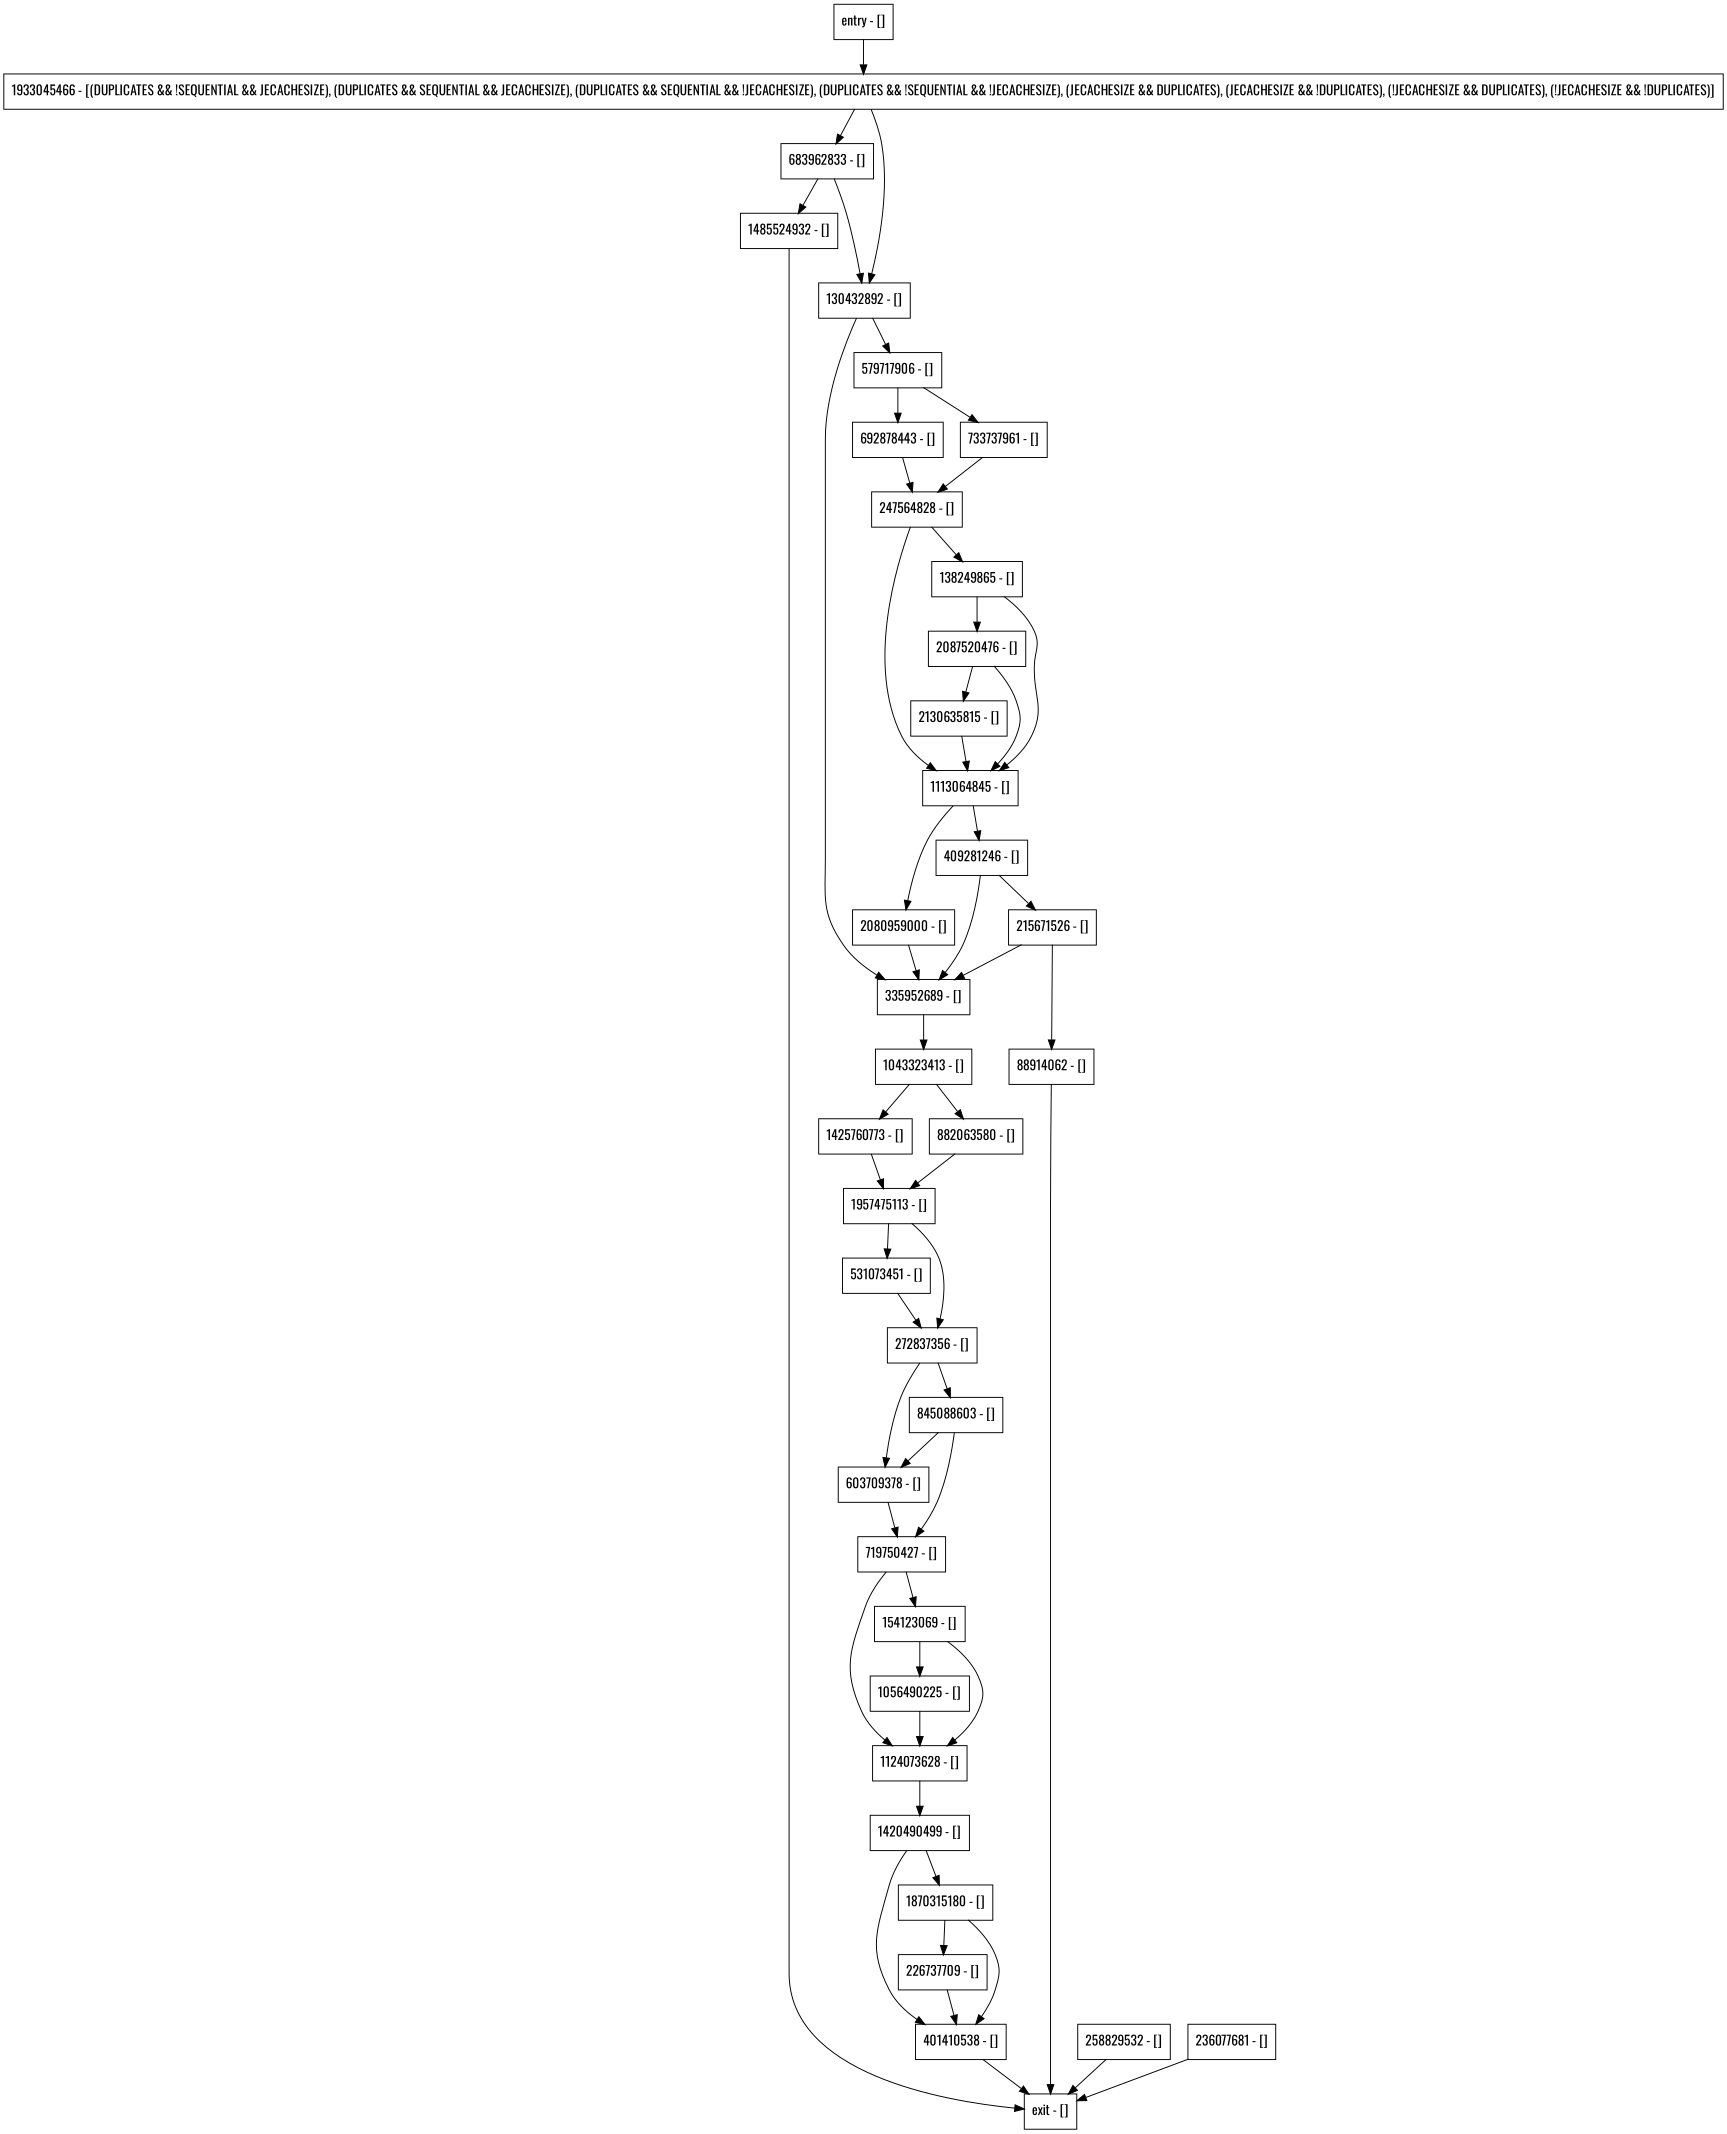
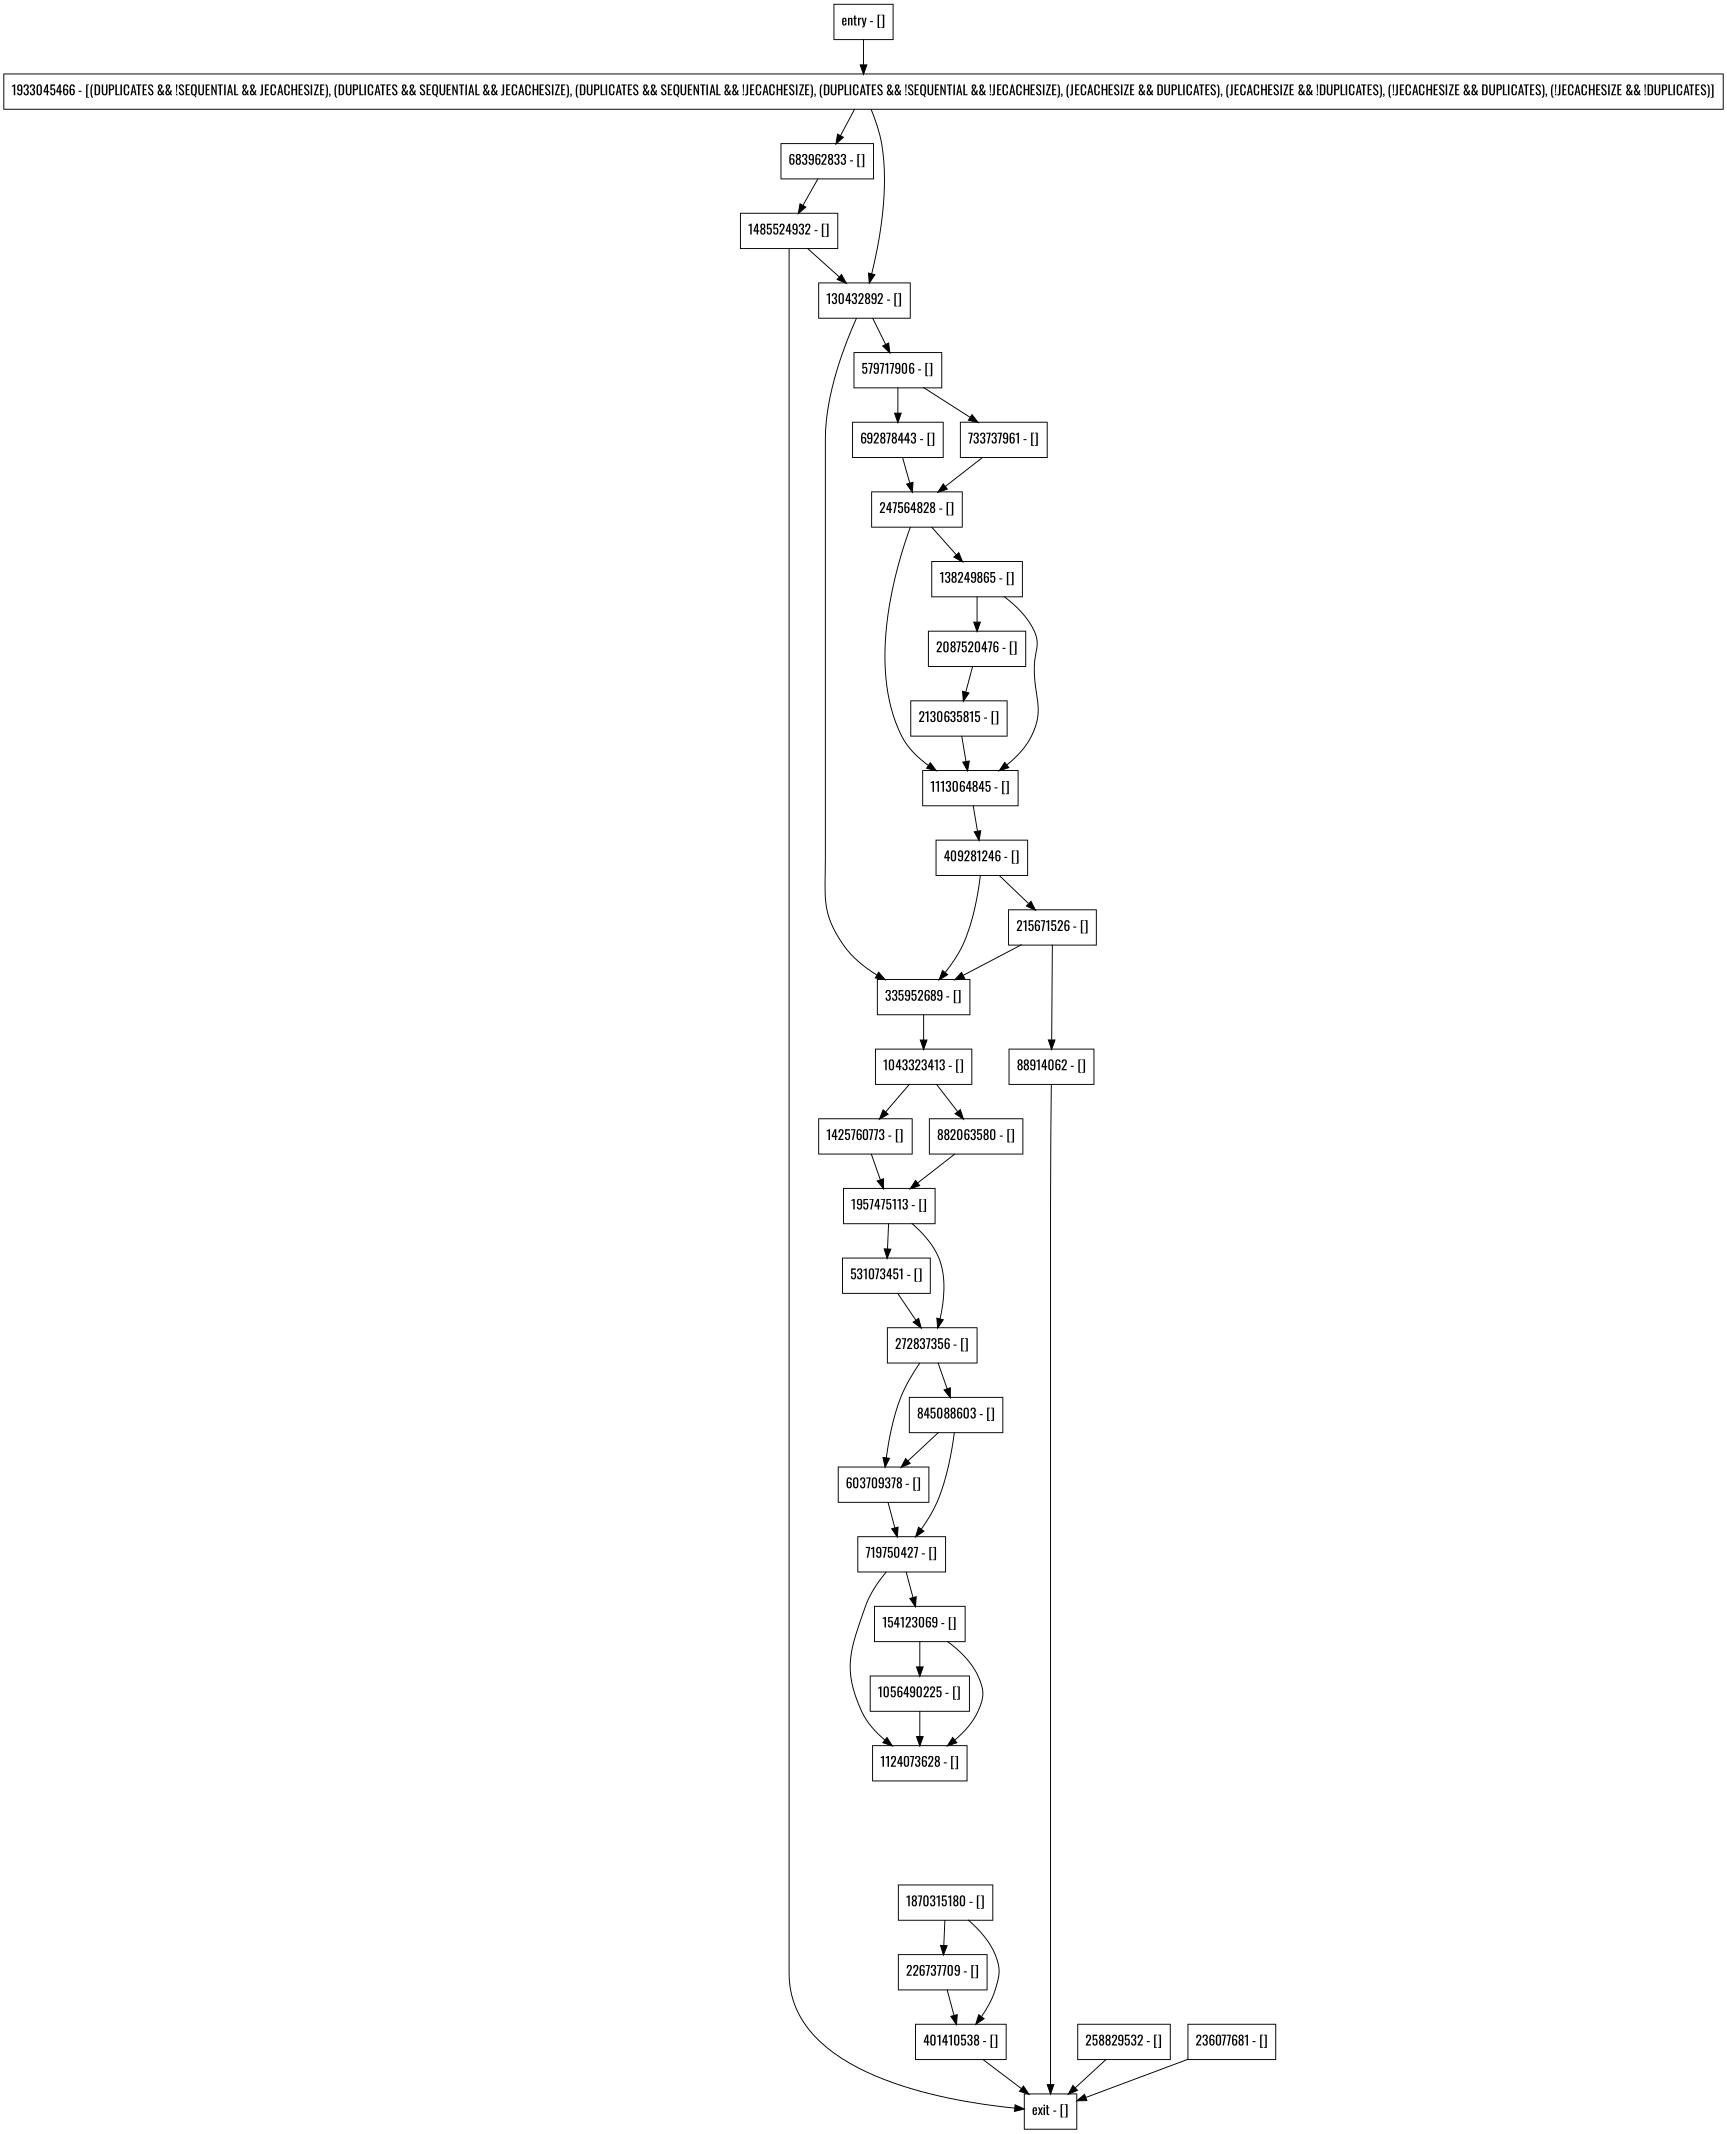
(850, 225) -> (823, 263)
(1020, 715) -> none
(904, 927) -> none
(920, 1833) -> none
